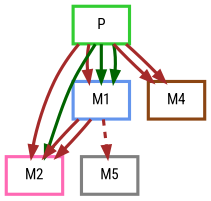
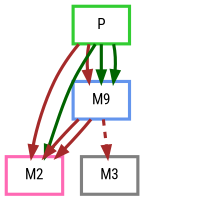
(101, 100) -> (101, 100)
(177, 100) -> none
(110, 175) -> (110, 175)
